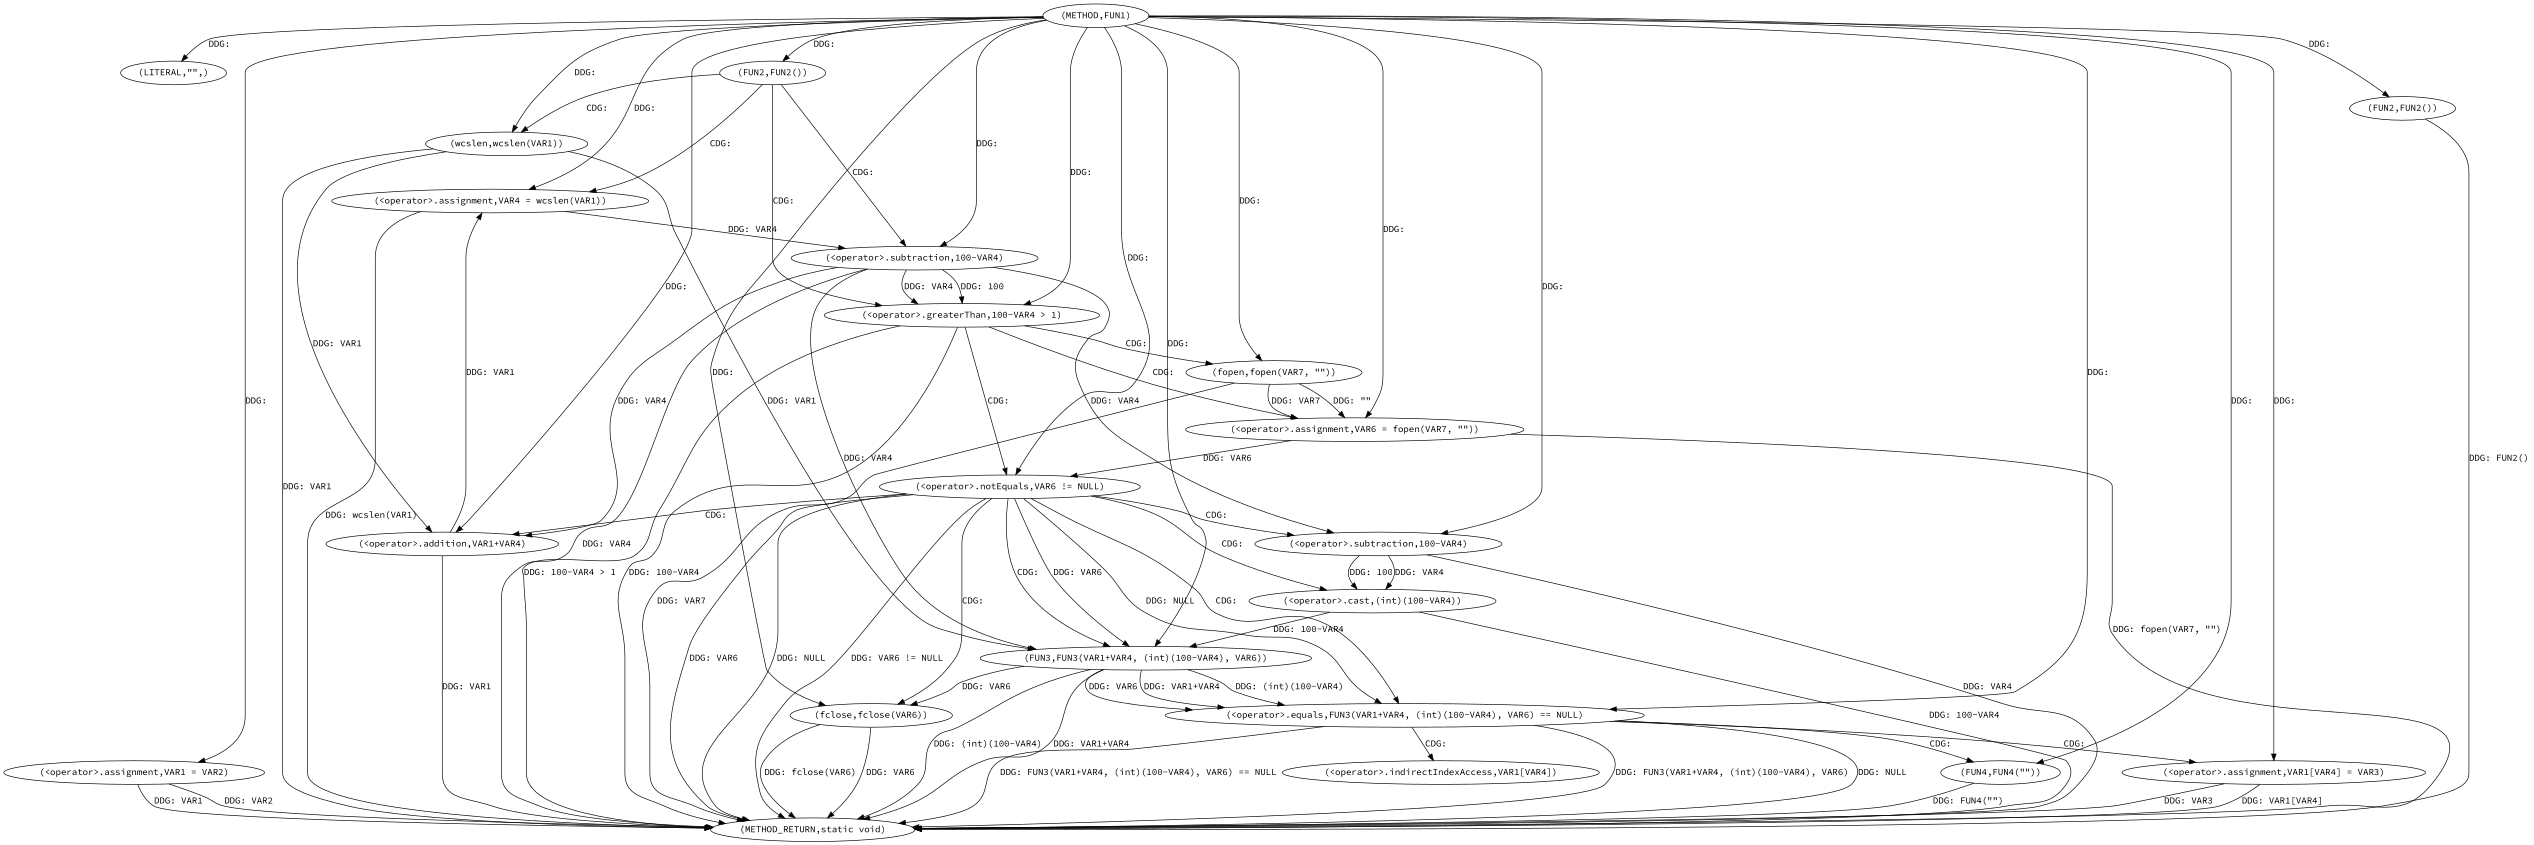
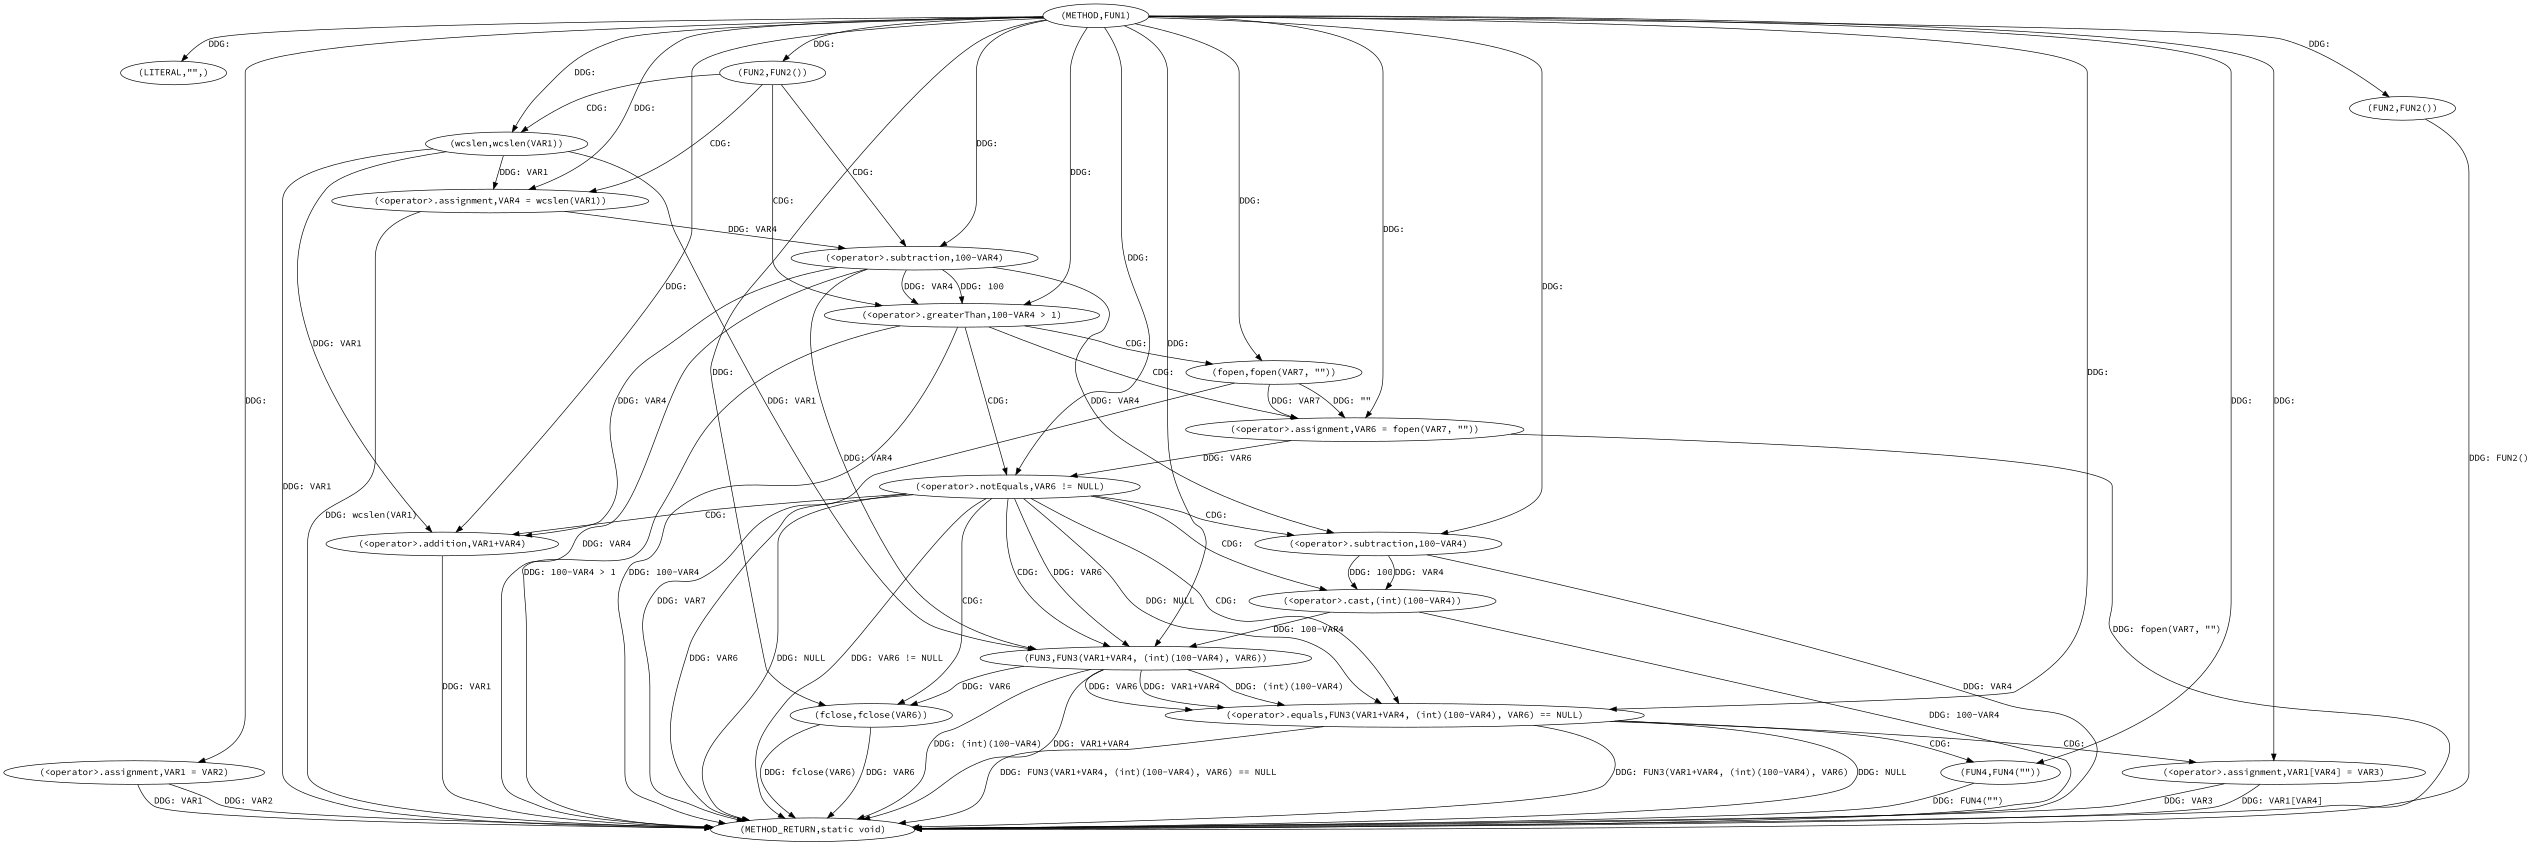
(466, 376) -> (499, 169)
(1441, 773) -> none
